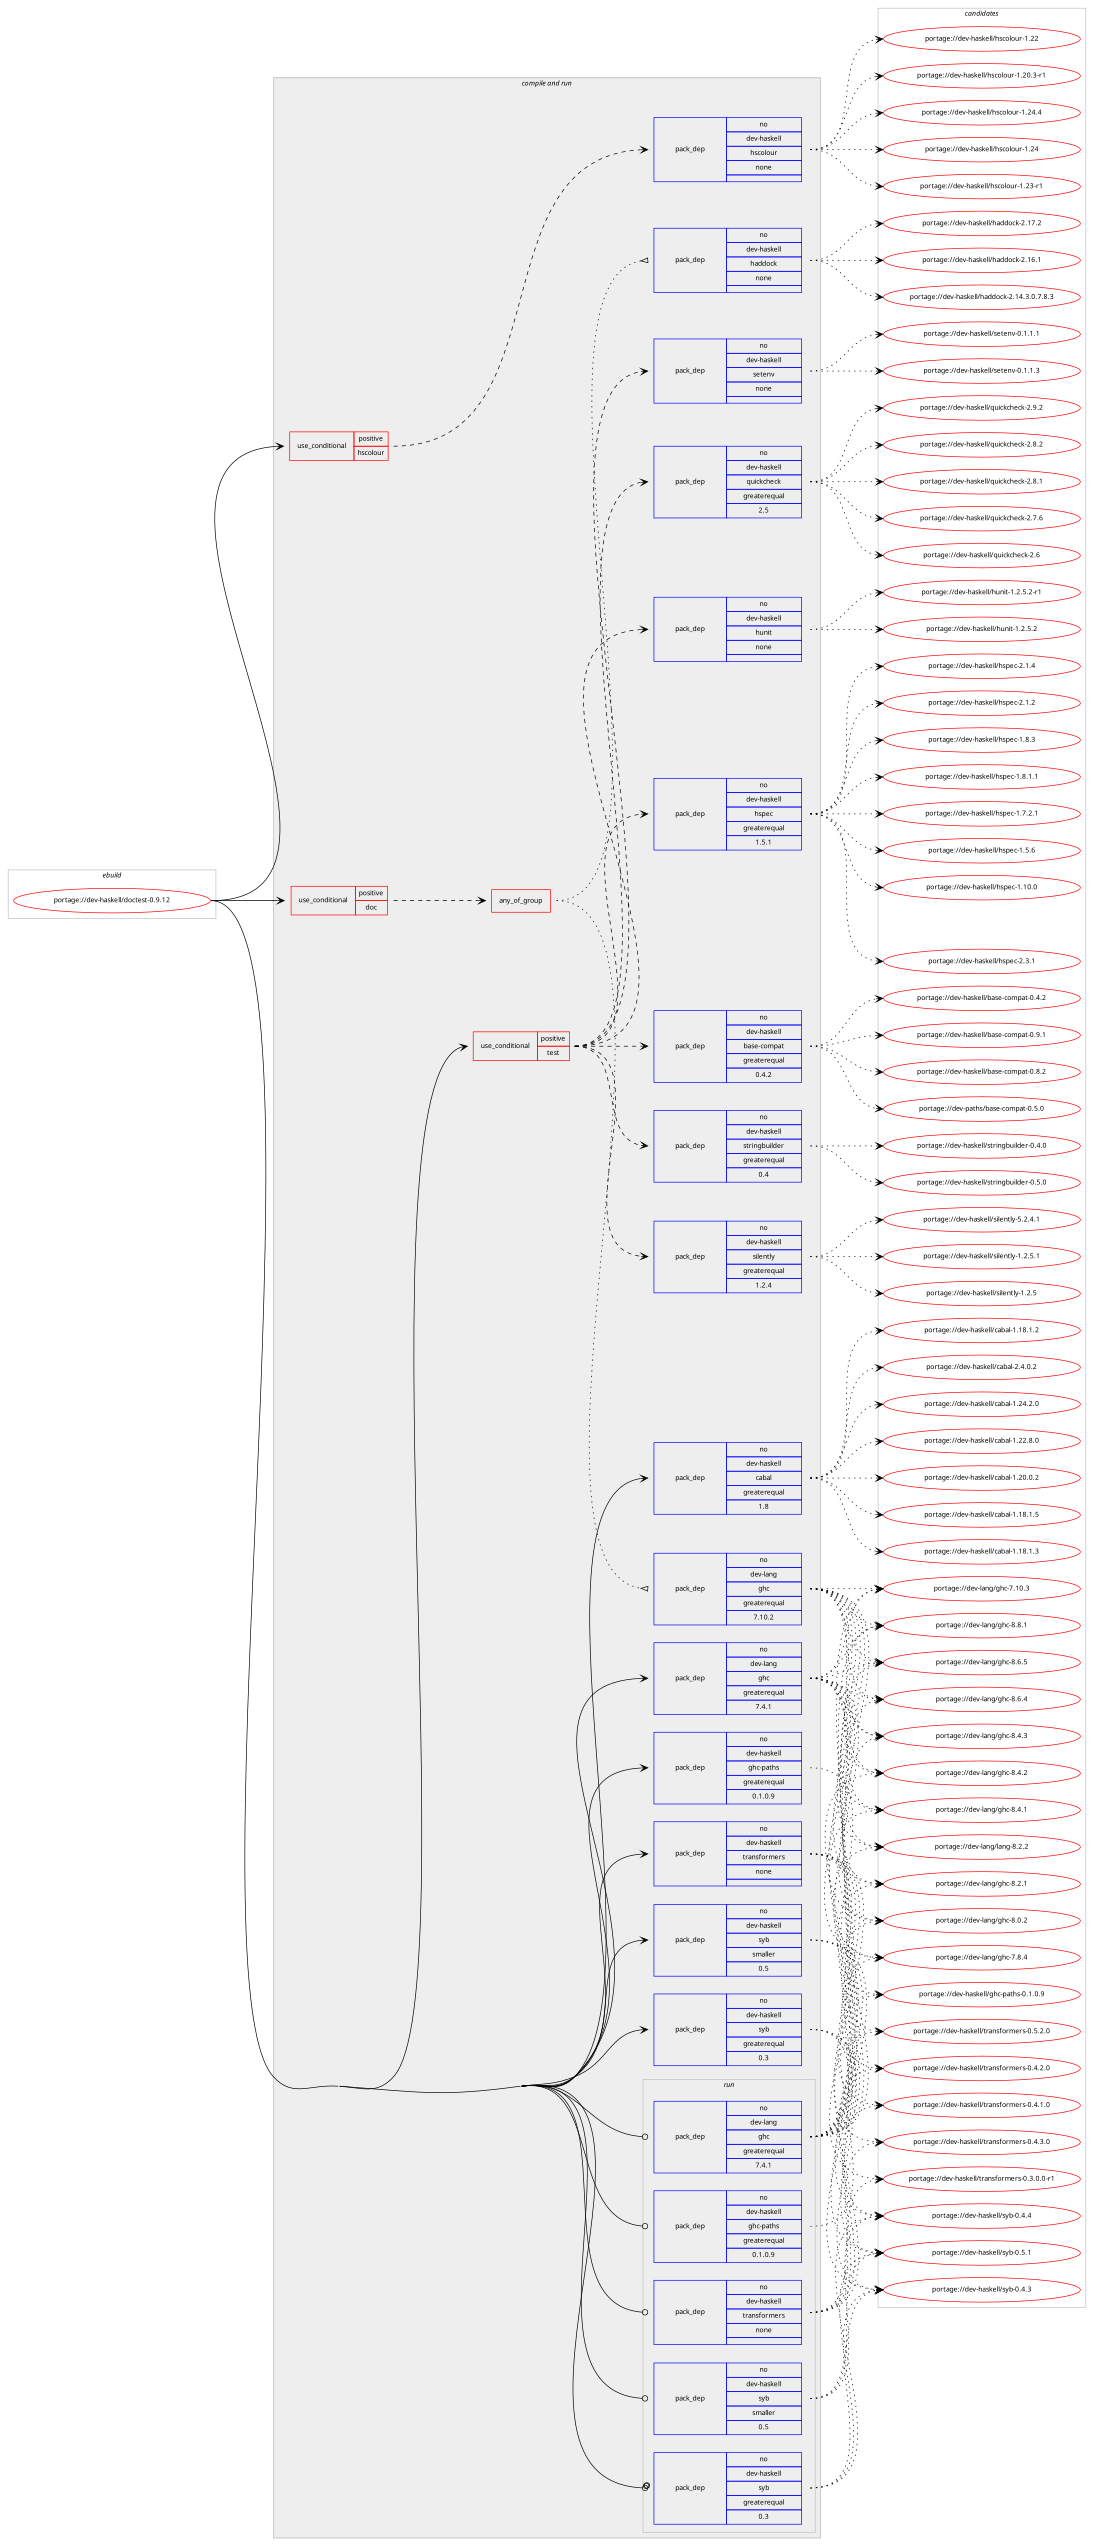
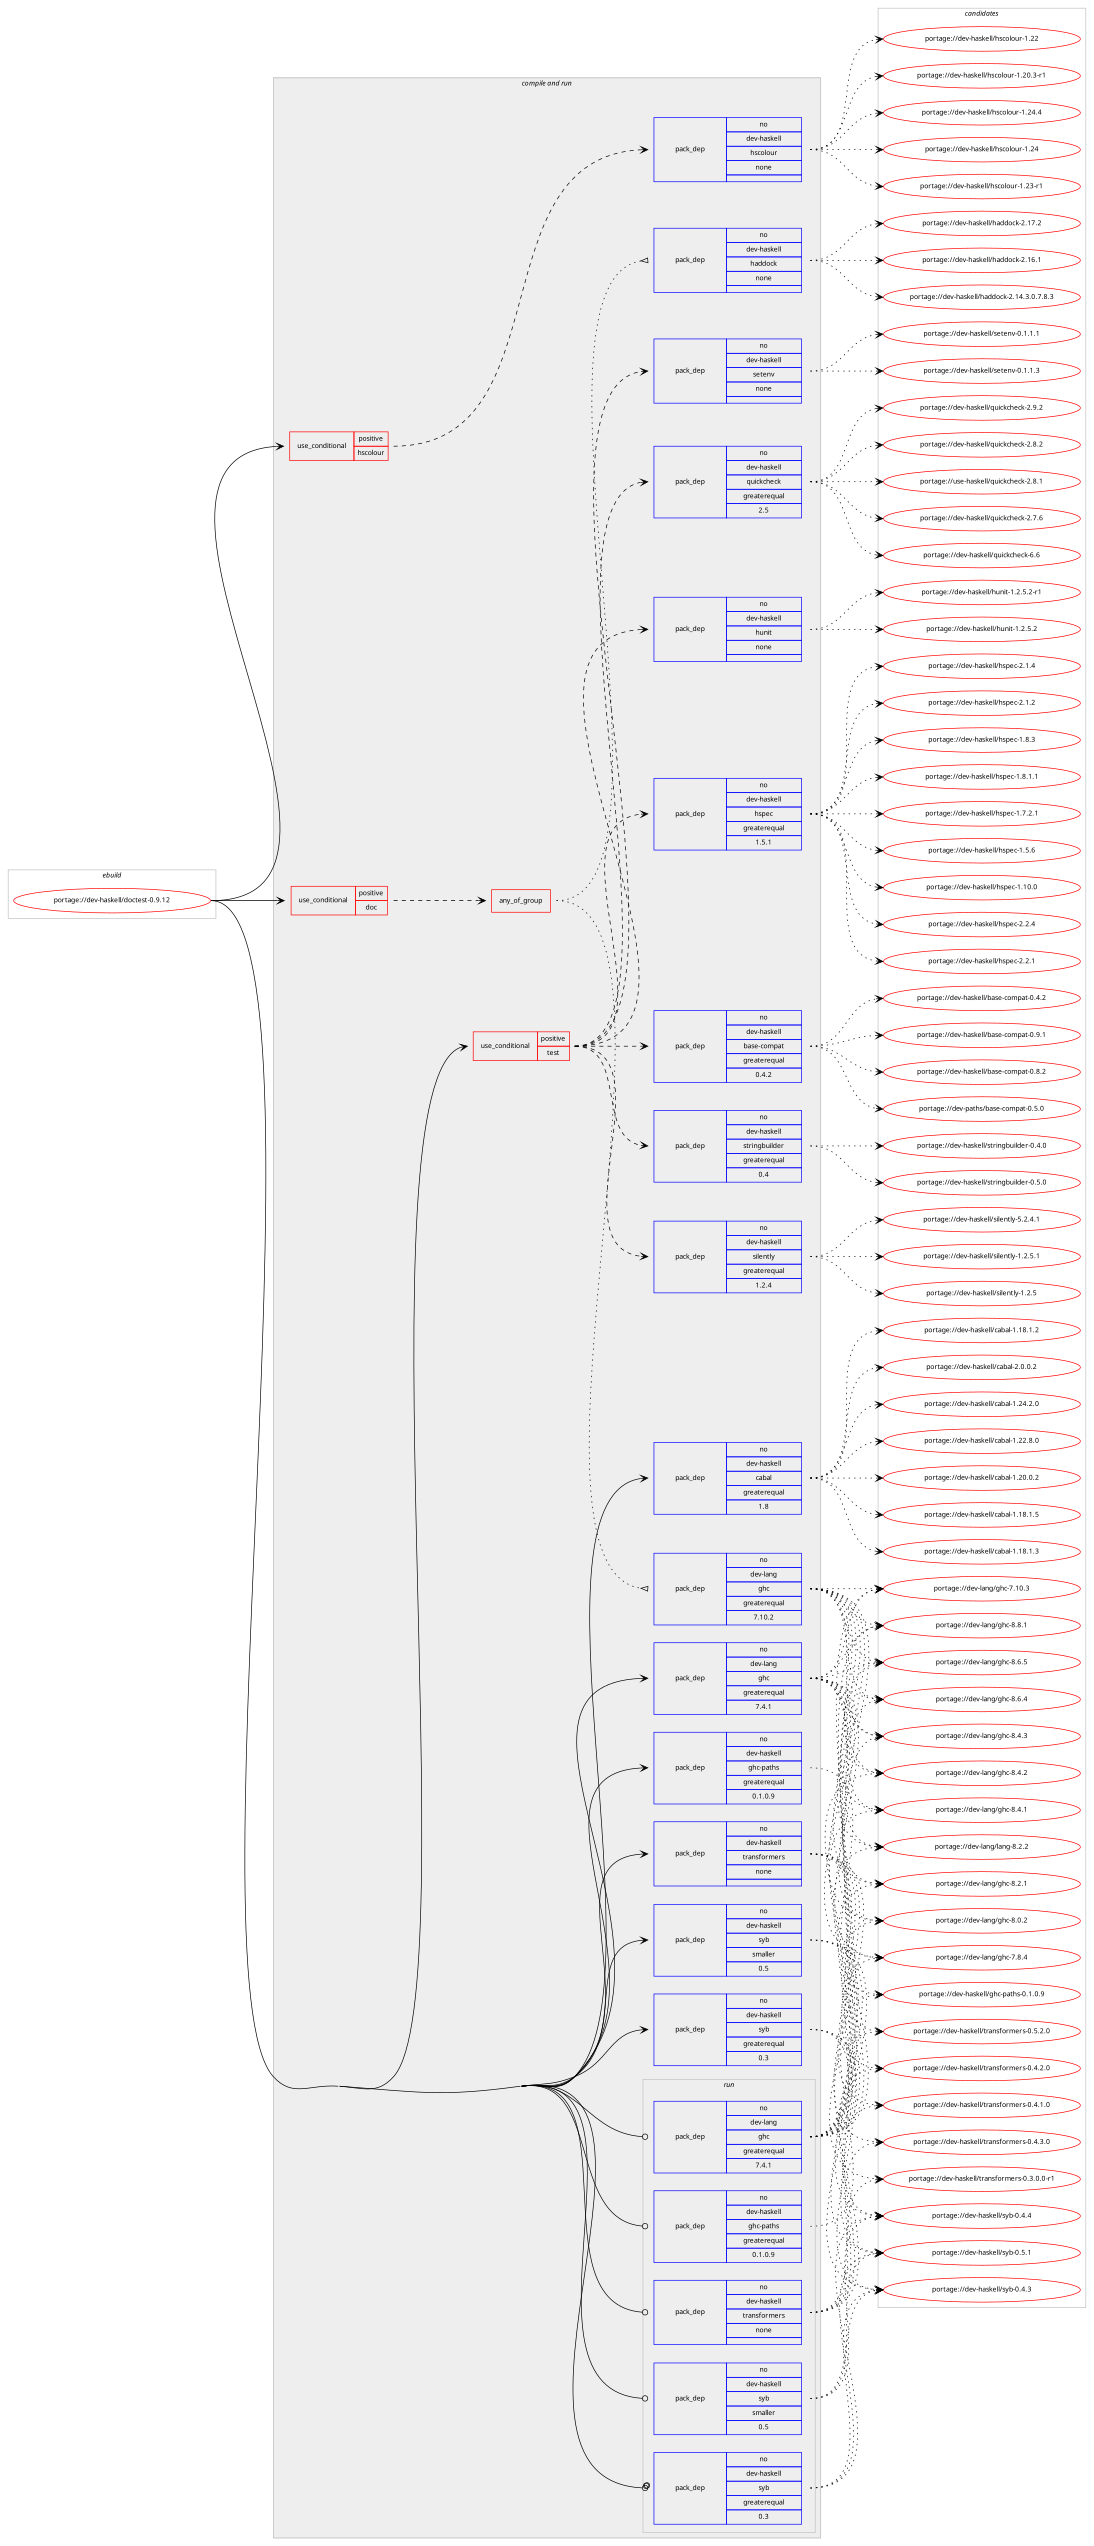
(982, 482) -> (982, 482)
(982, 556) -> (982, 556)
none -> (982, 925)
(982, 961) -> (982, 961)
(982, 1367) -> (982, 1367)
